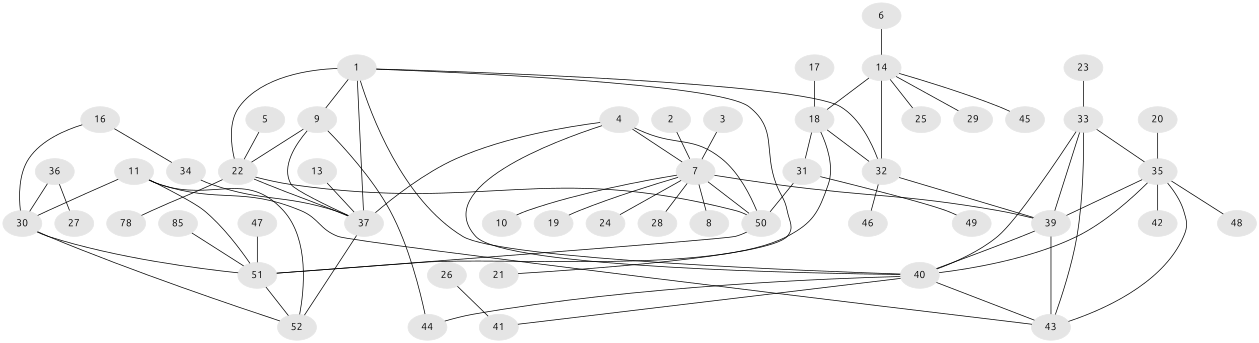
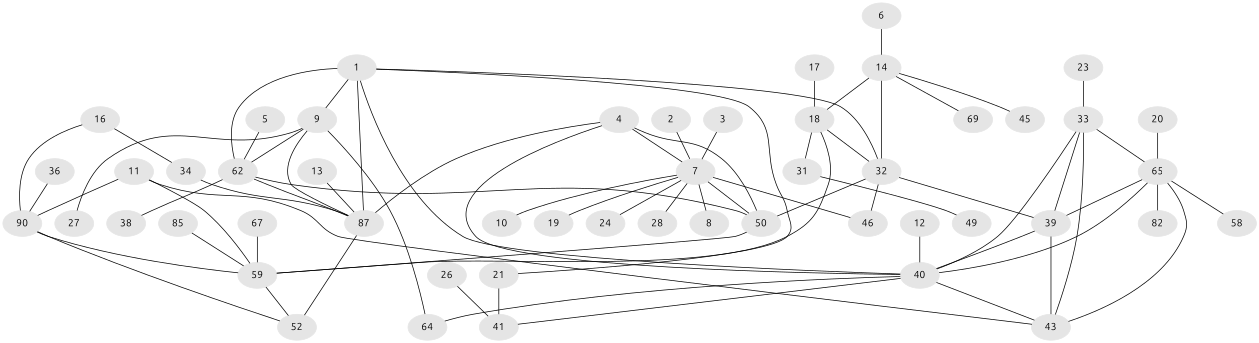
(921, 120) -> none
(973, 120) -> (973, 120)
(238, 172) -> (238, 172)
(1158, 172) -> (1158, 172)
(866, 194) -> (775, 195)
(64, 197) -> (173, 136)
(779, 201) -> (817, 199)
(284, 212) -> none
(22, 223) -> (22, 223)
(126, 223) -> (126, 223)
(257, 223) -> (257, 223)
(364, 223) -> (364, 223)
none -> (920, 223)
(1158, 223) -> (1158, 223)
(1237, 223) -> (1237, 223)
(257, 275) -> (257, 275)
none -> (499, 301)
(427, 327) -> (427, 327)
